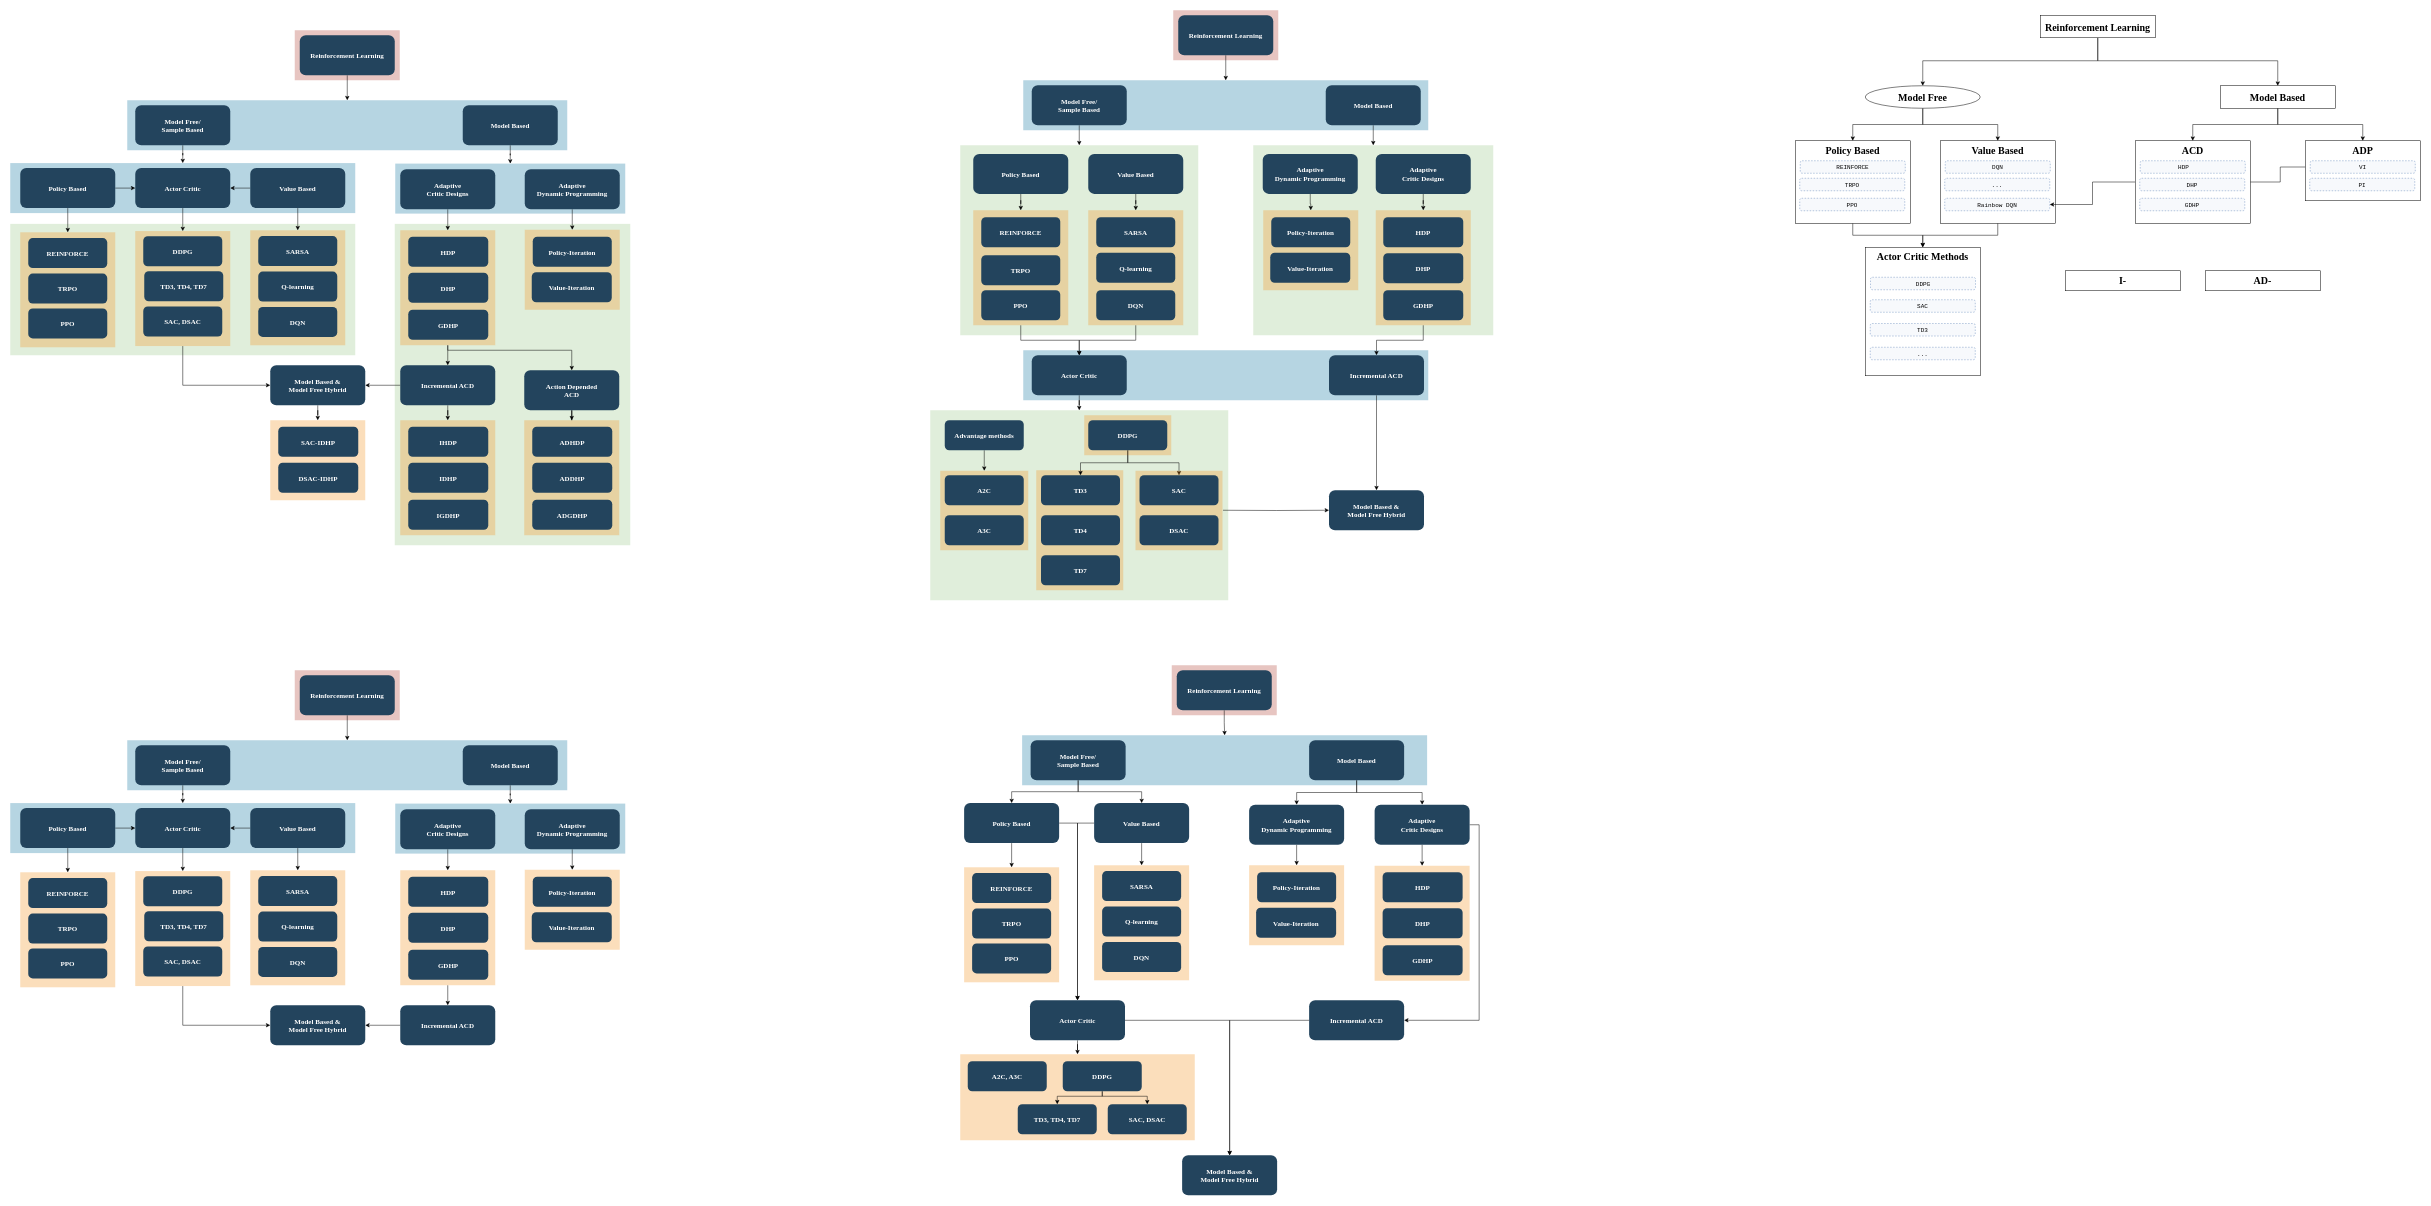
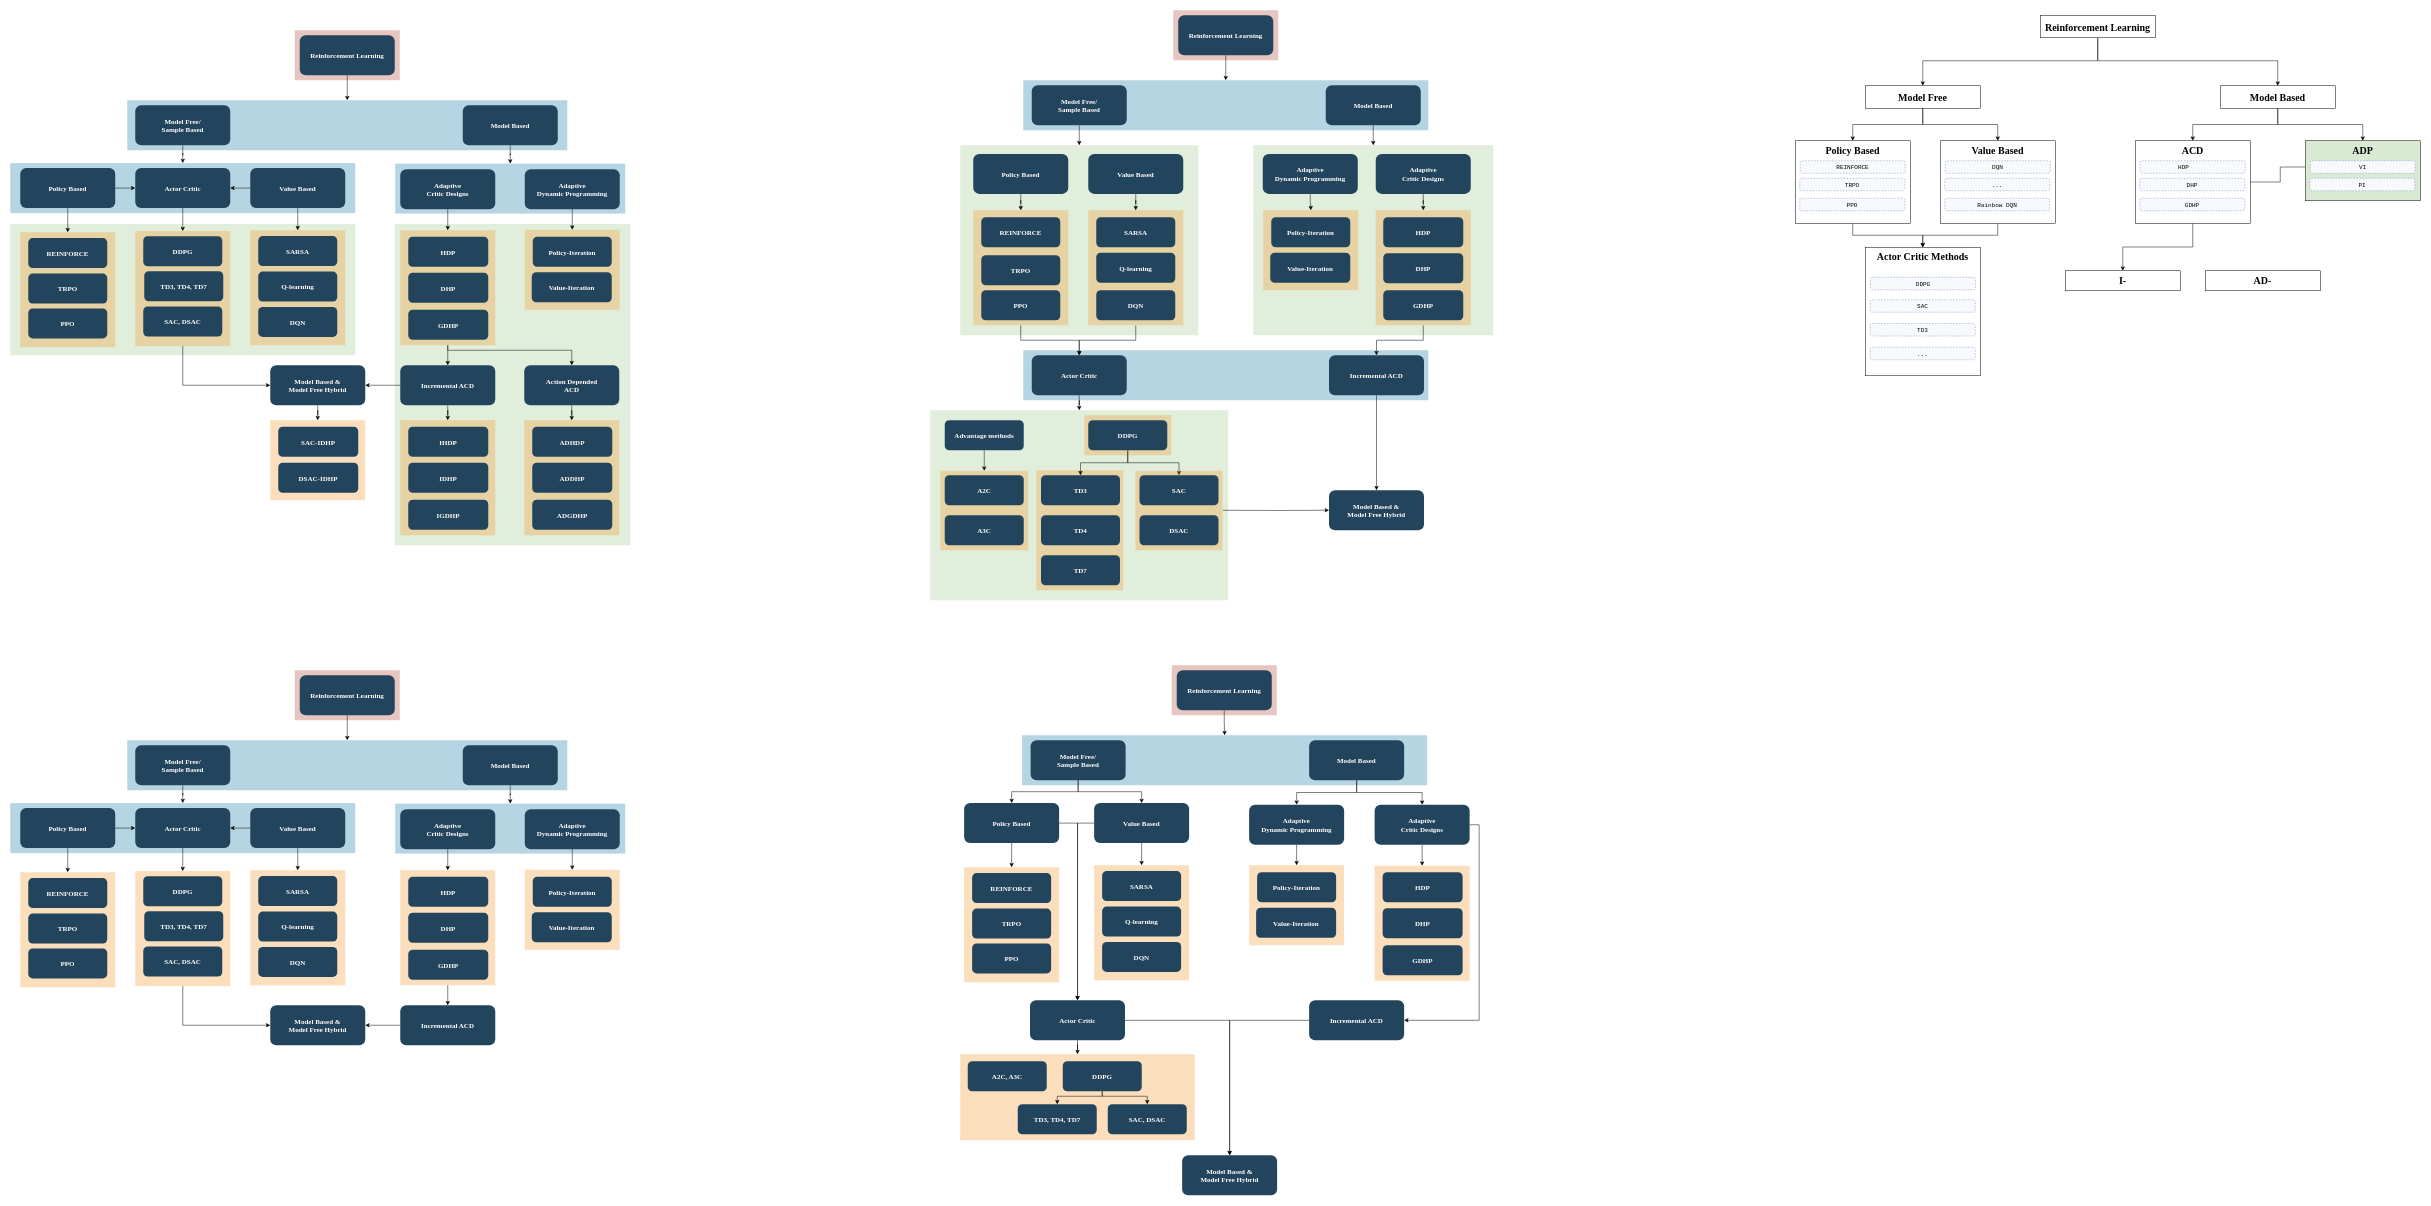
(1923, 97) -> (1923, 97)
(2363, 148) -> (2363, 148)
(2093, 182) -> (2123, 267)
(572, 390) -> (572, 385)
